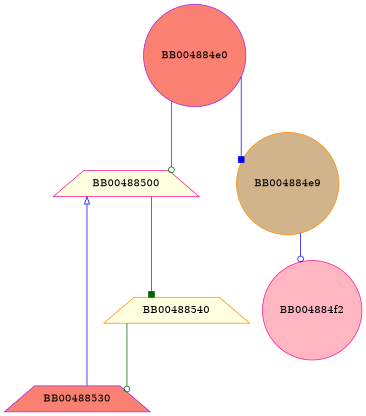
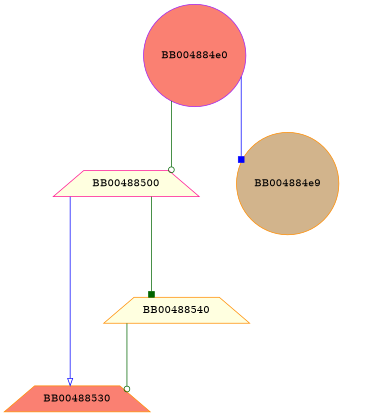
(87, 295) -> (70, 288)
(312, 310) -> none
(77, 399) -> (77, 399)
